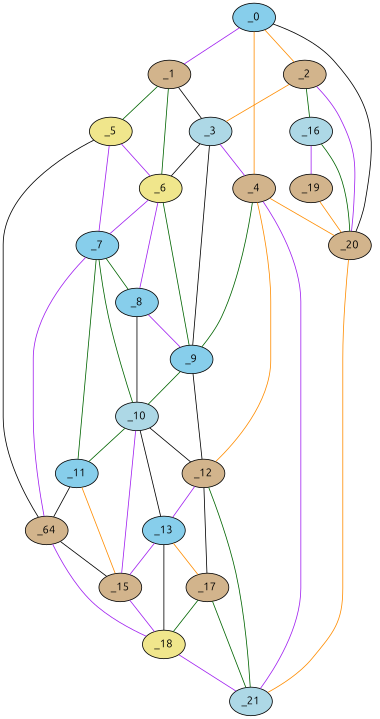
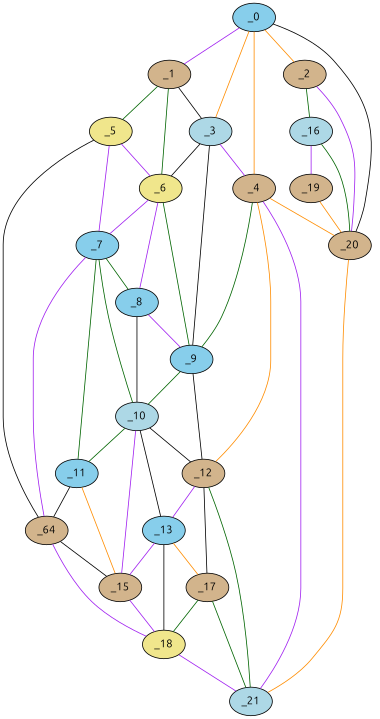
(259, 102) -> (232, 74)
